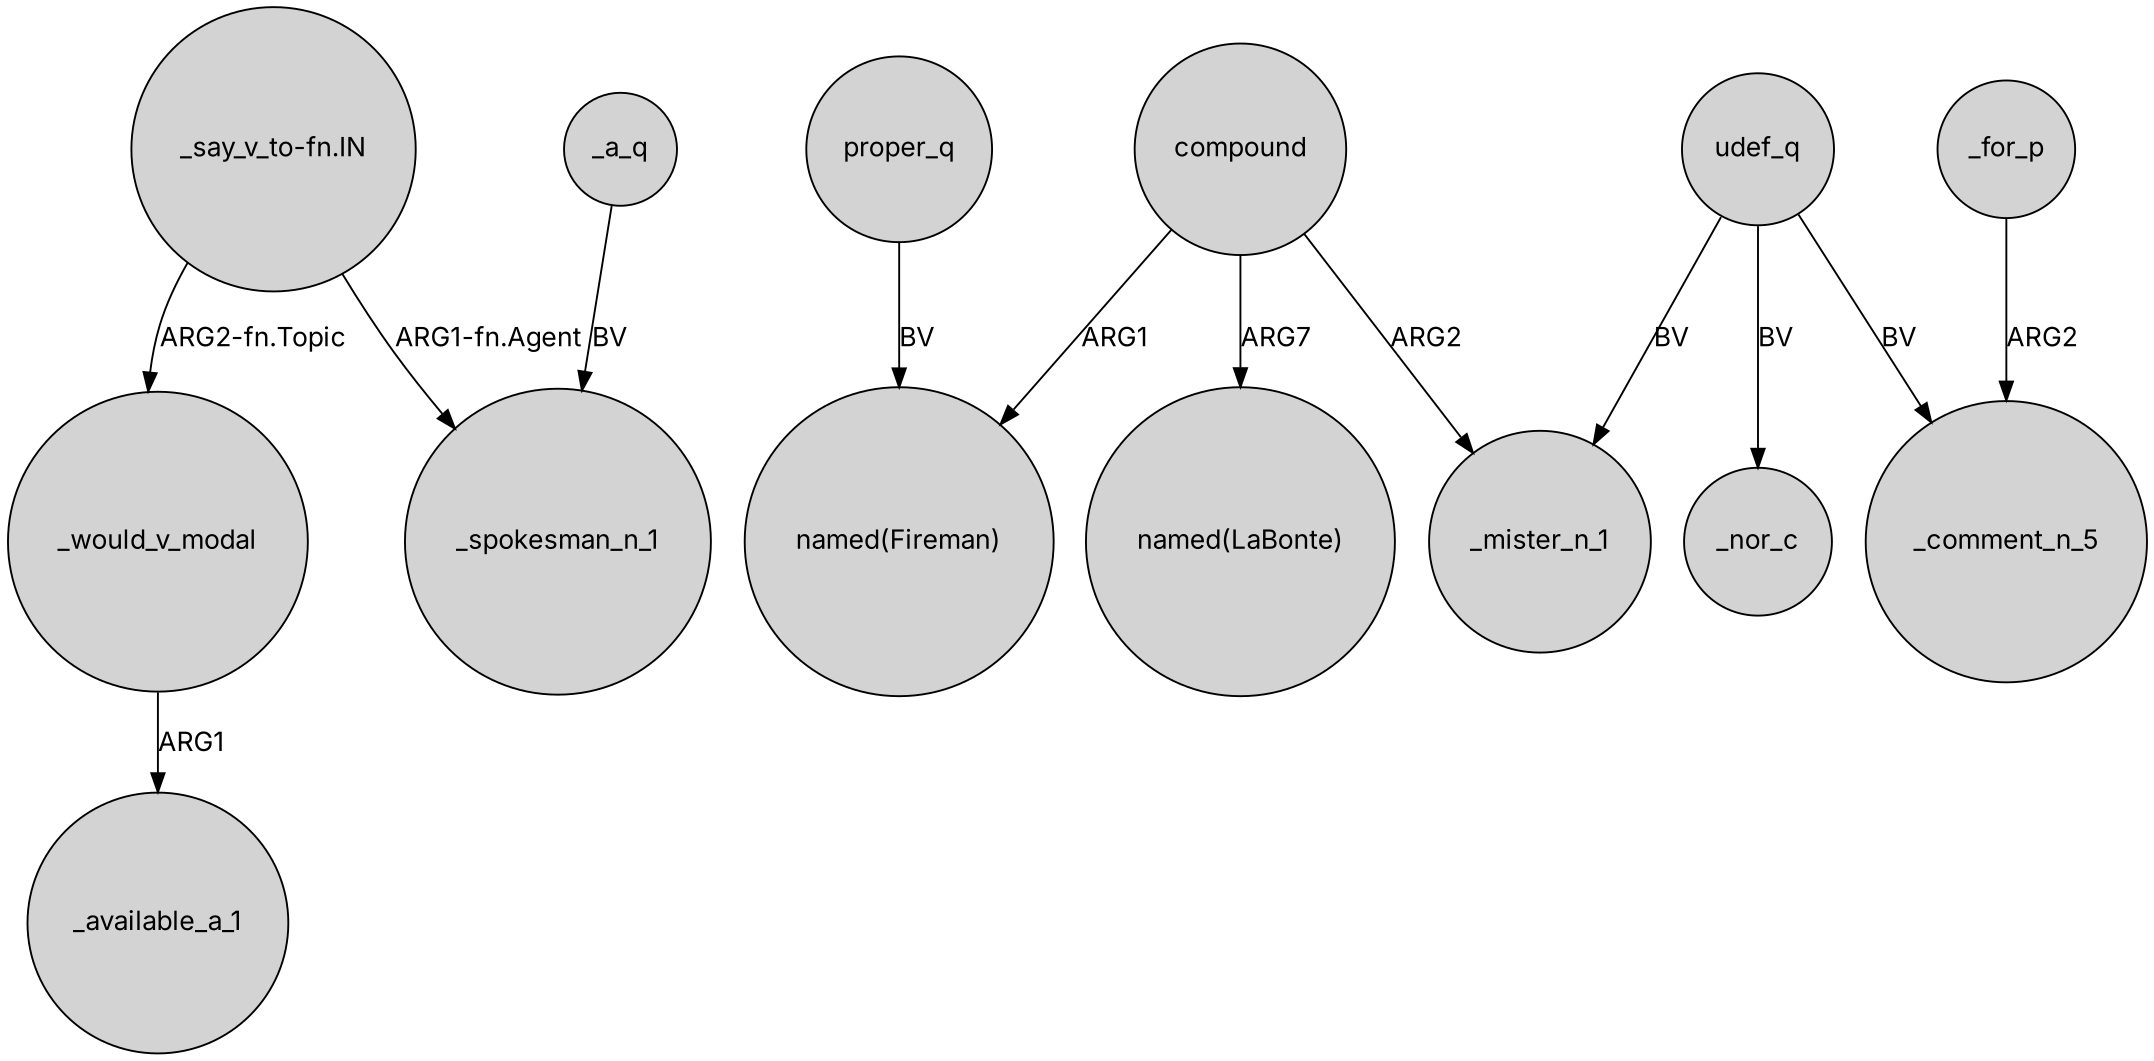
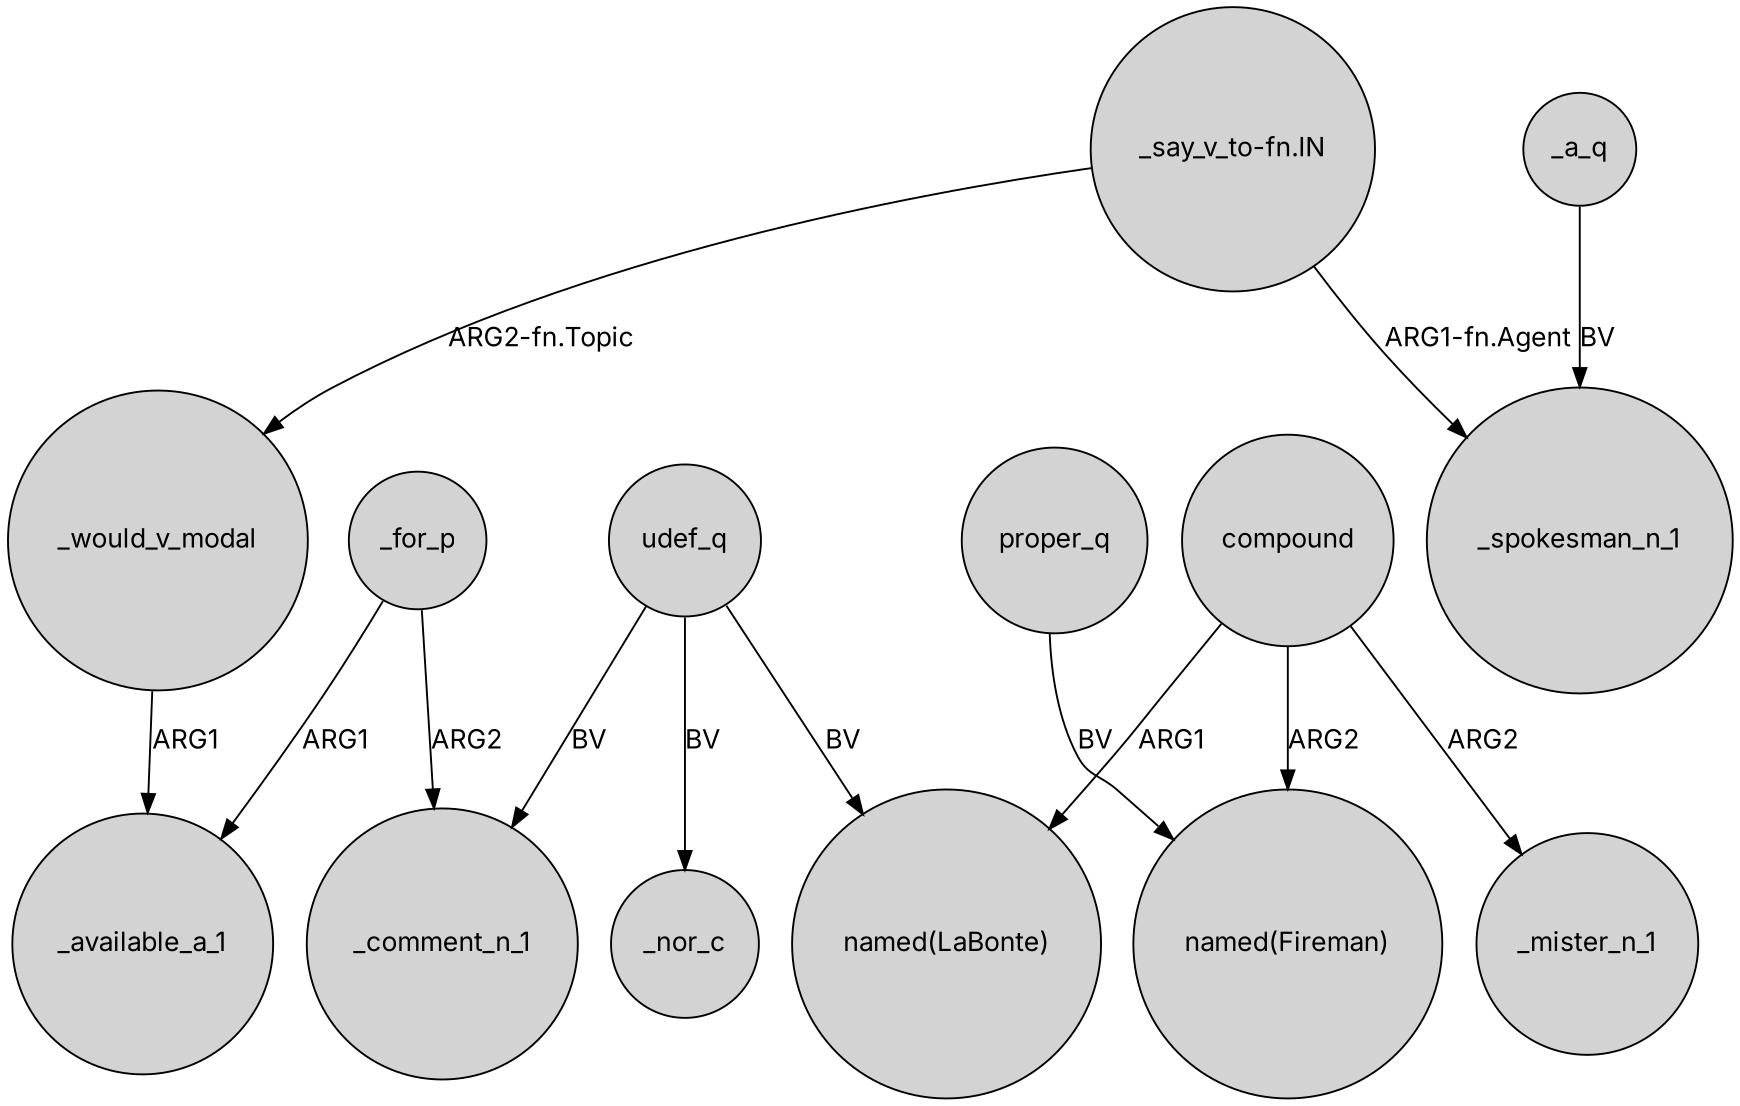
(1662, 322) -> (789, 702)
(1115, 339) -> (1324, 742)
(1276, 339) -> (1172, 742)
(2006, 542) -> (442, 944)
none -> (311, 714)
